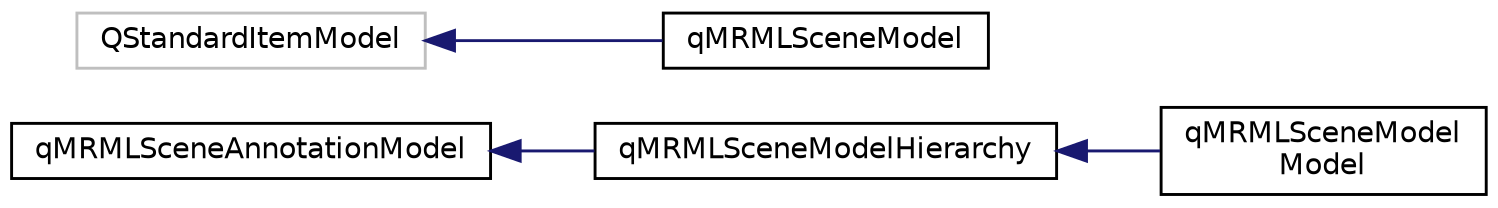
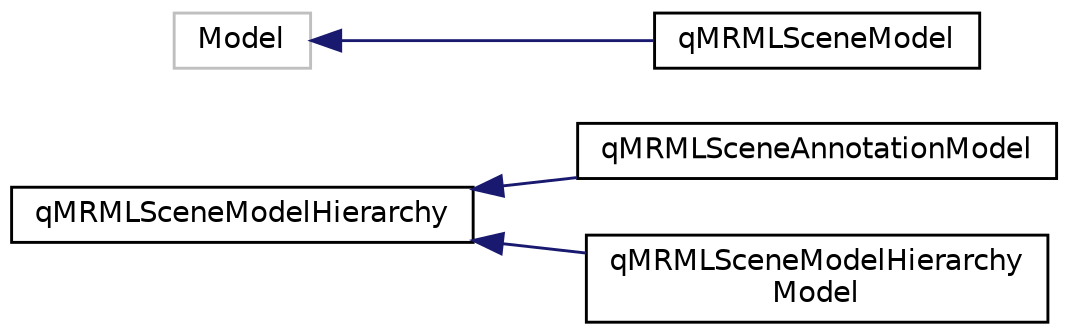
(251, 41) -> (242, 41)
(558, 151) -> (540, 182)
(1324, 151) -> (817, 279)
